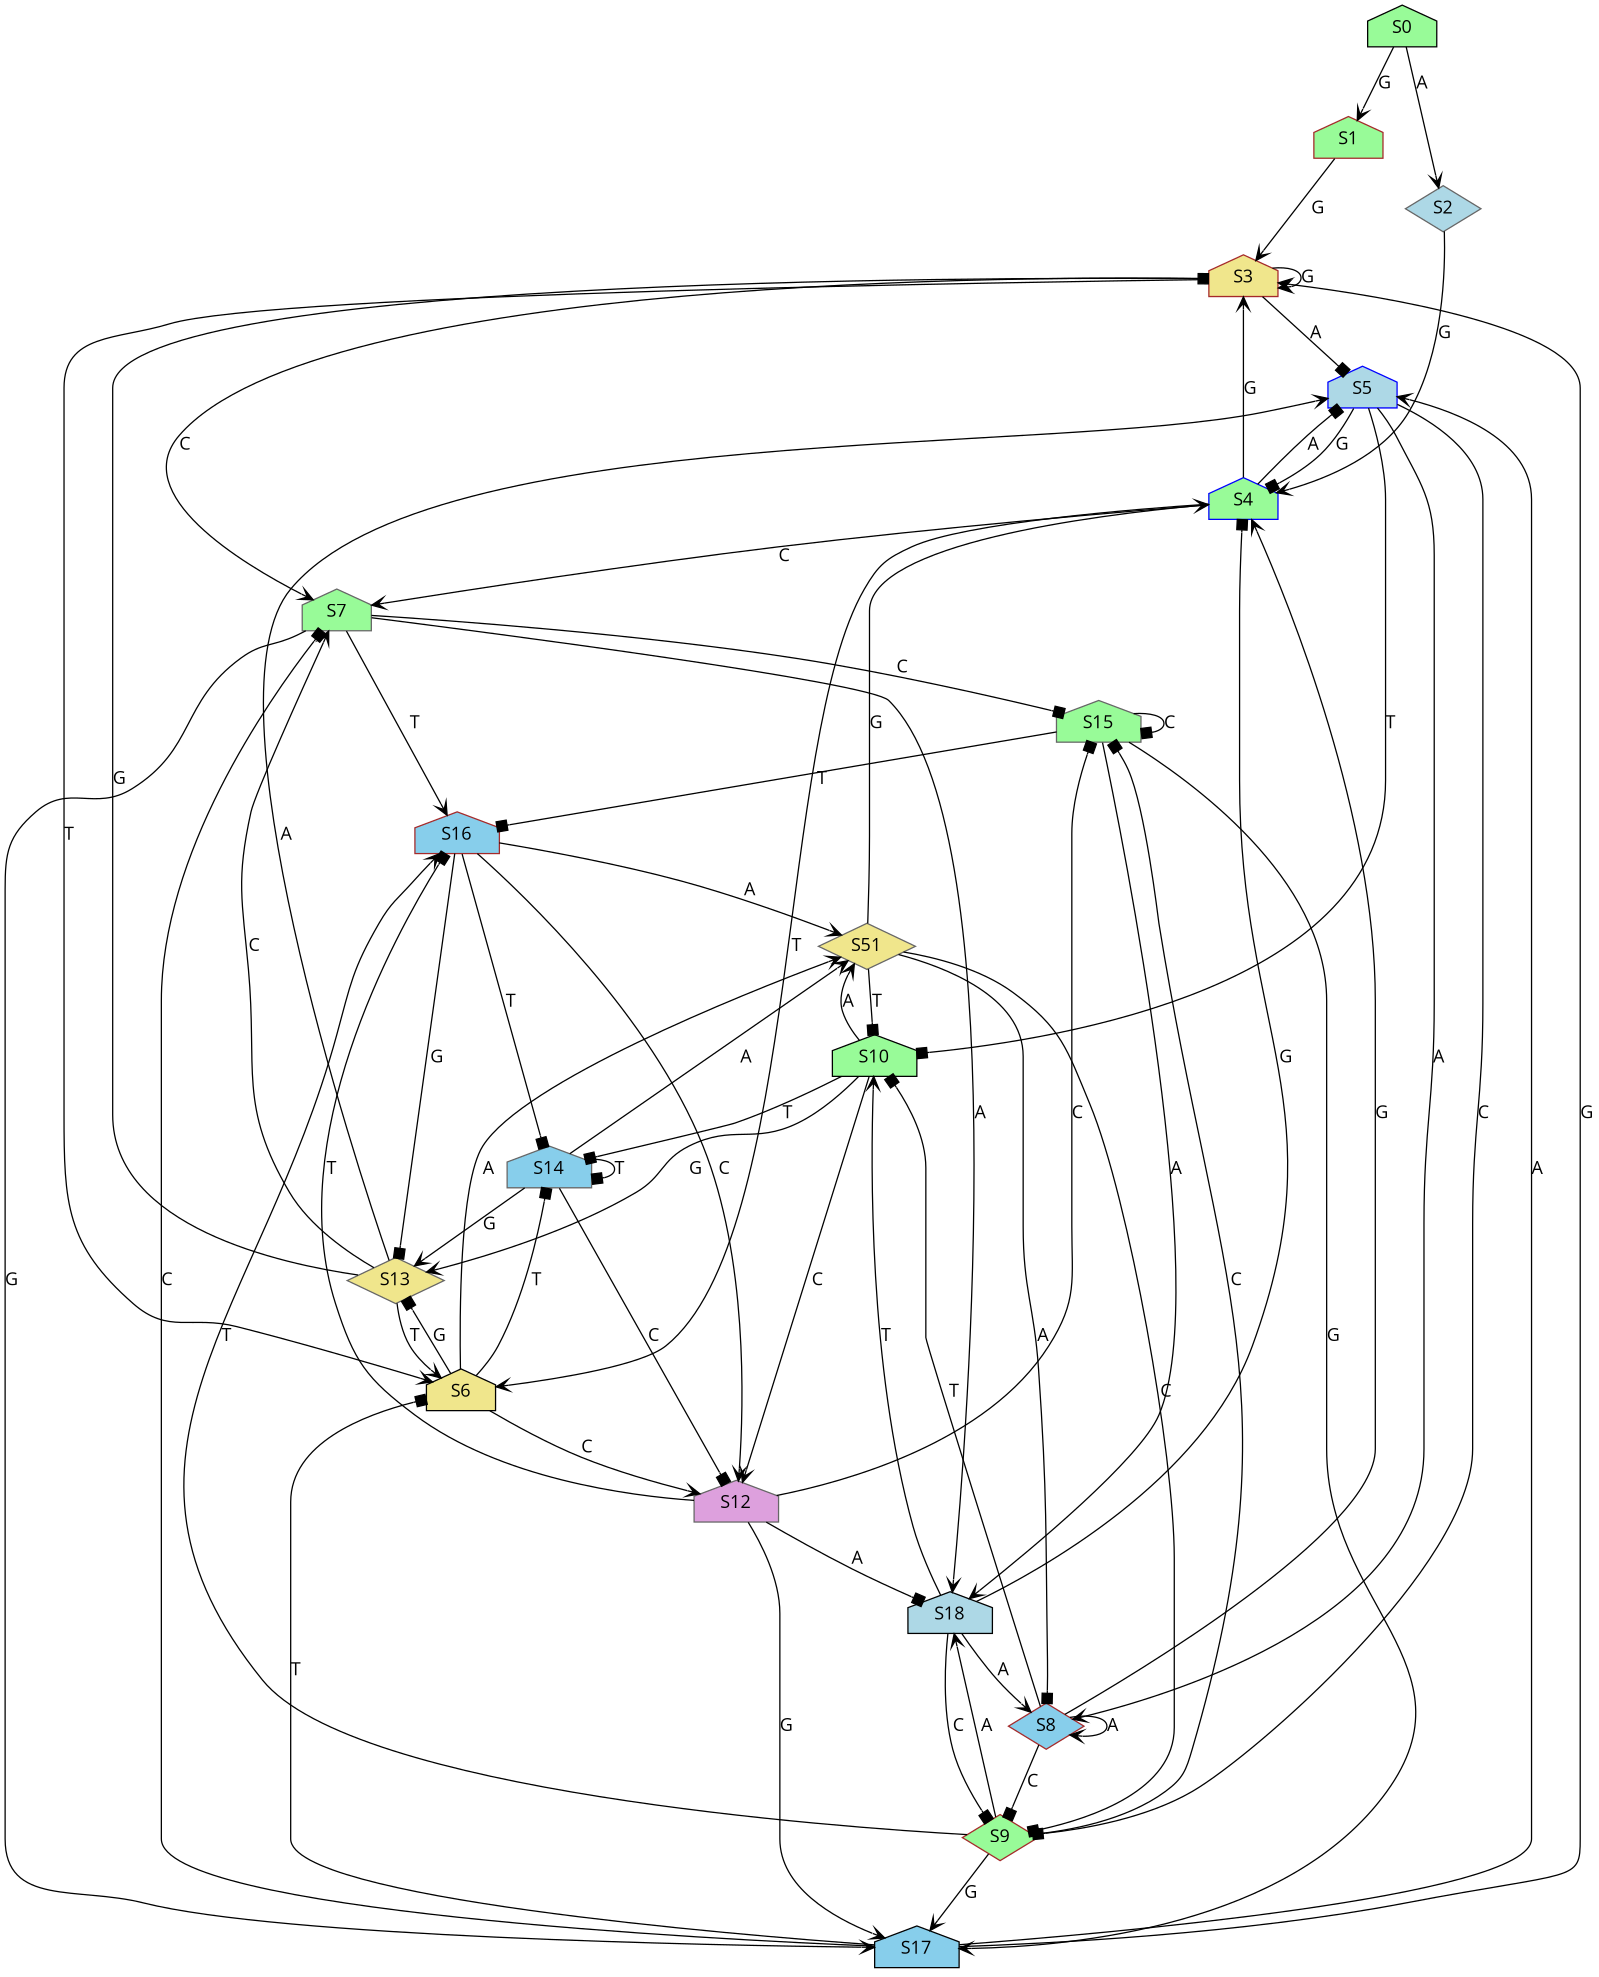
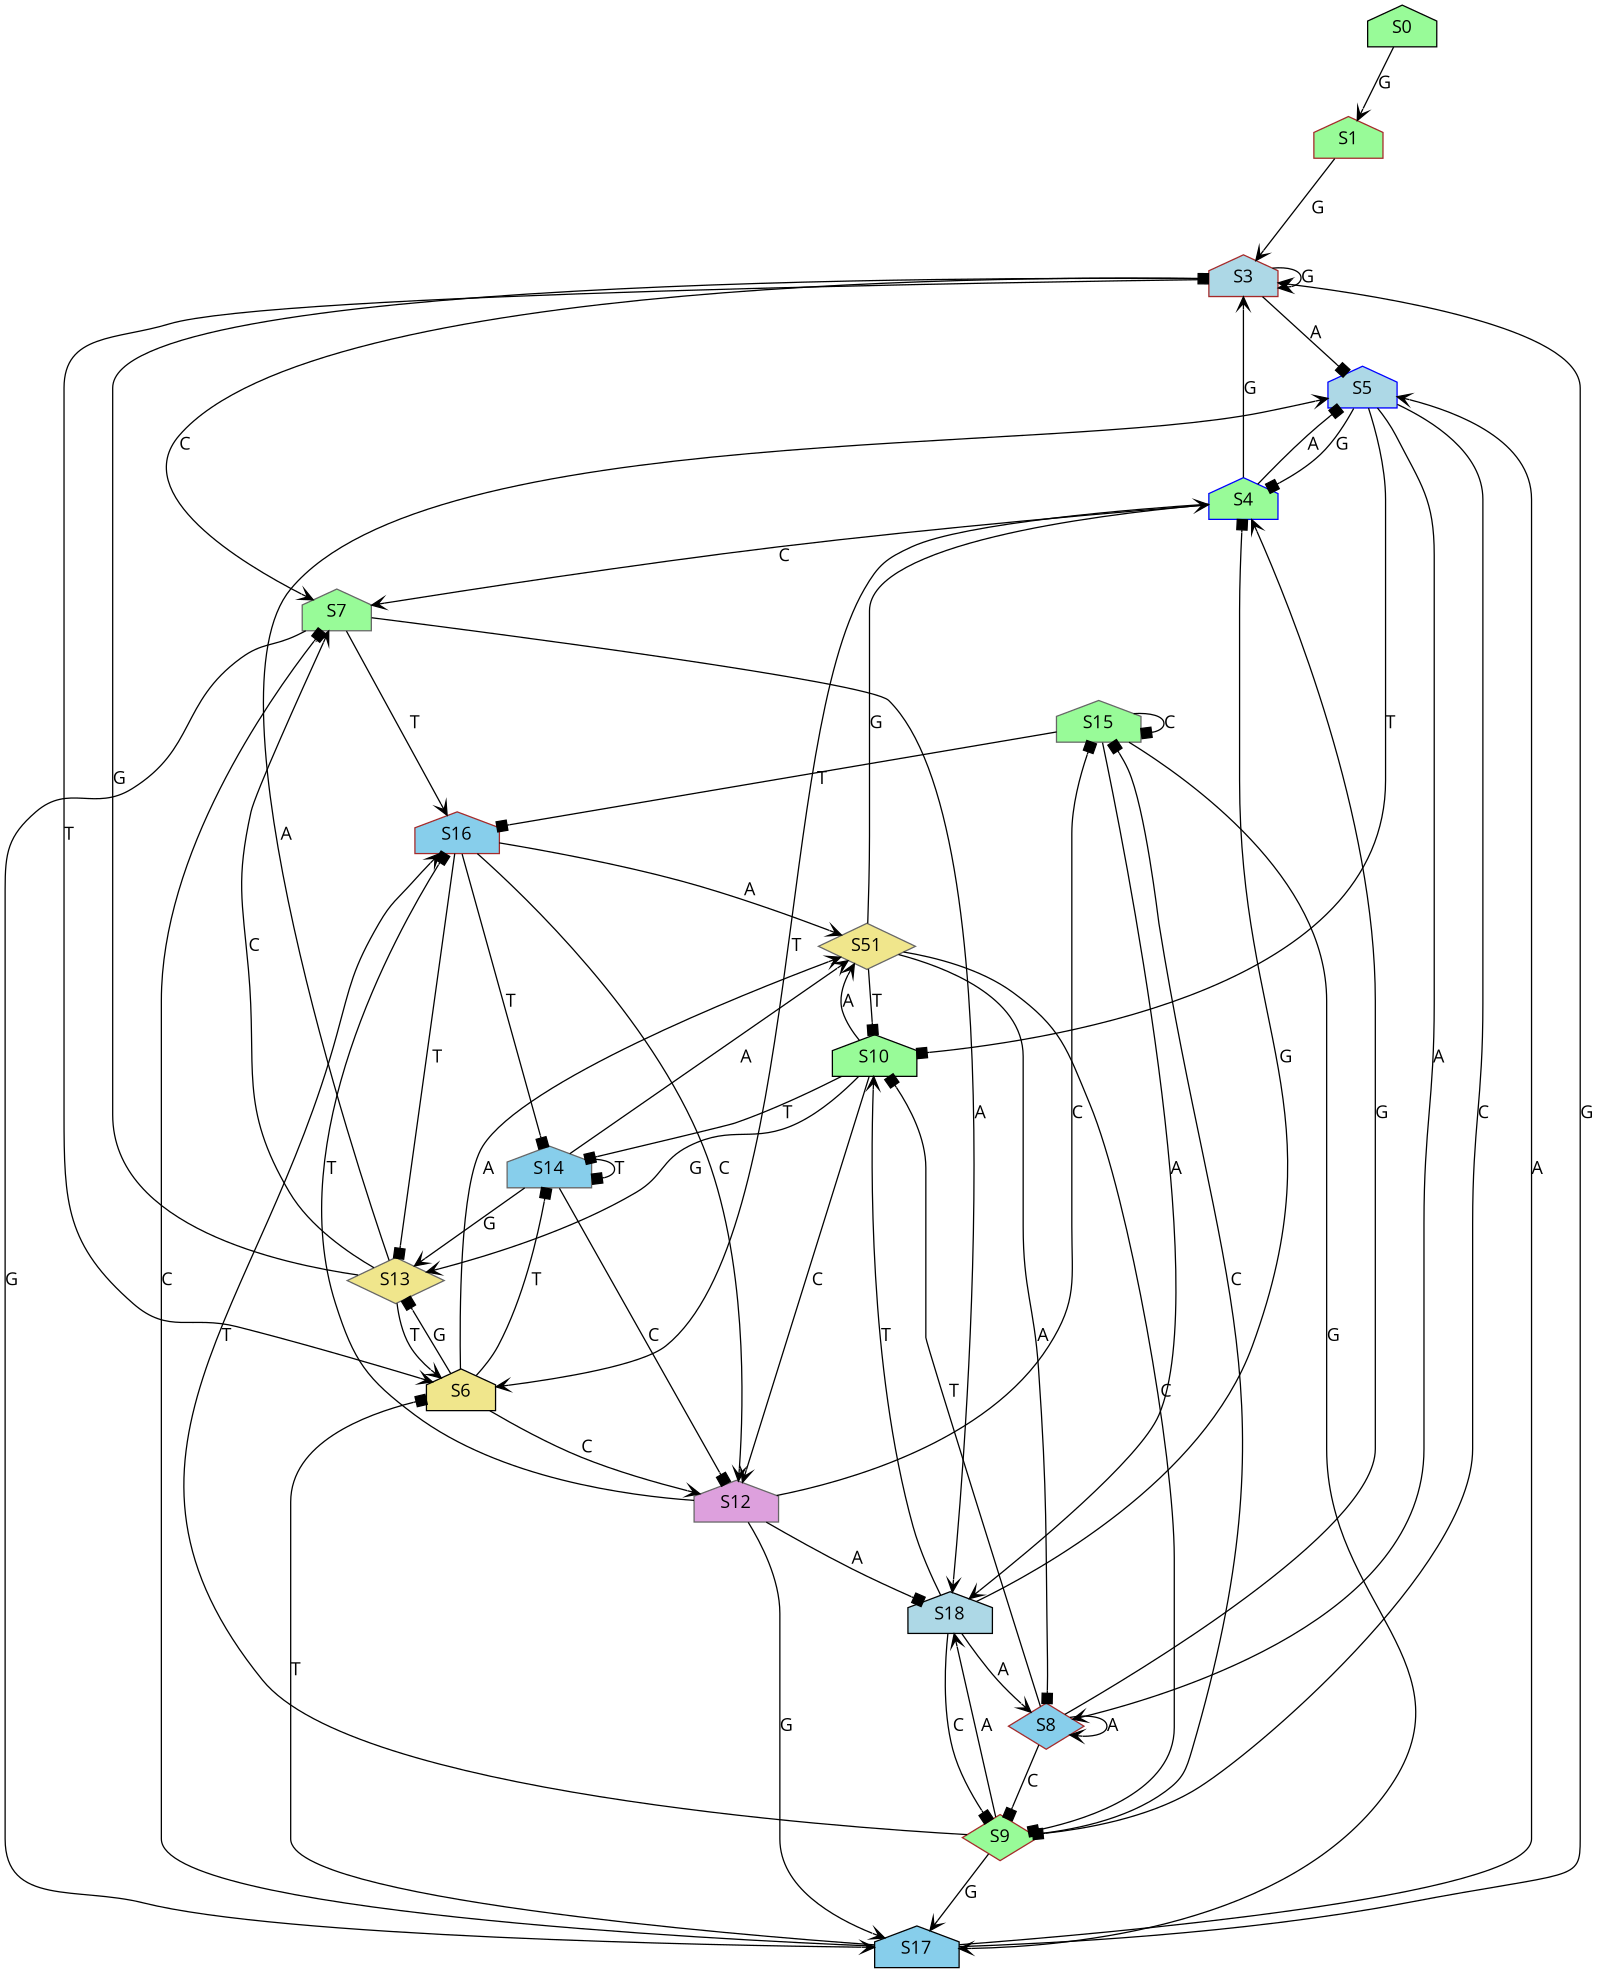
(1443, 209) -> none
(1243, 278) -> (1243, 278)
(714, 647) -> none
(437, 1058) -> (437, 1058)
